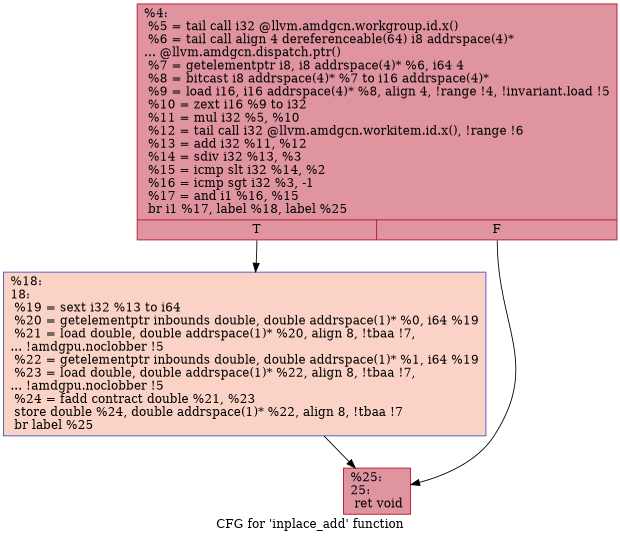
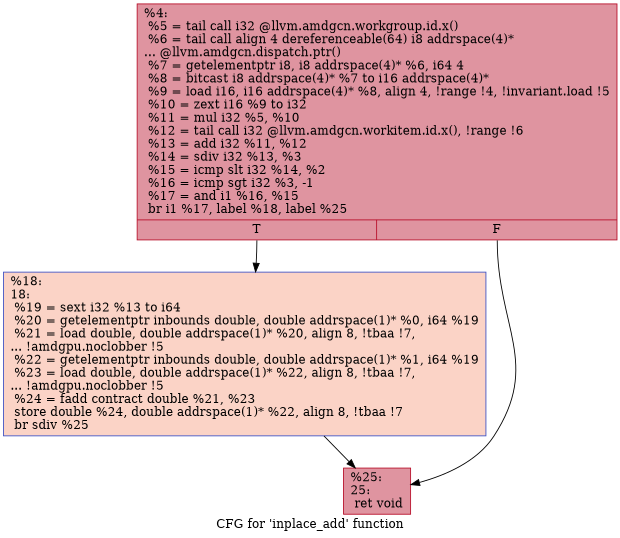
(52, 425) -> (50, 425)
